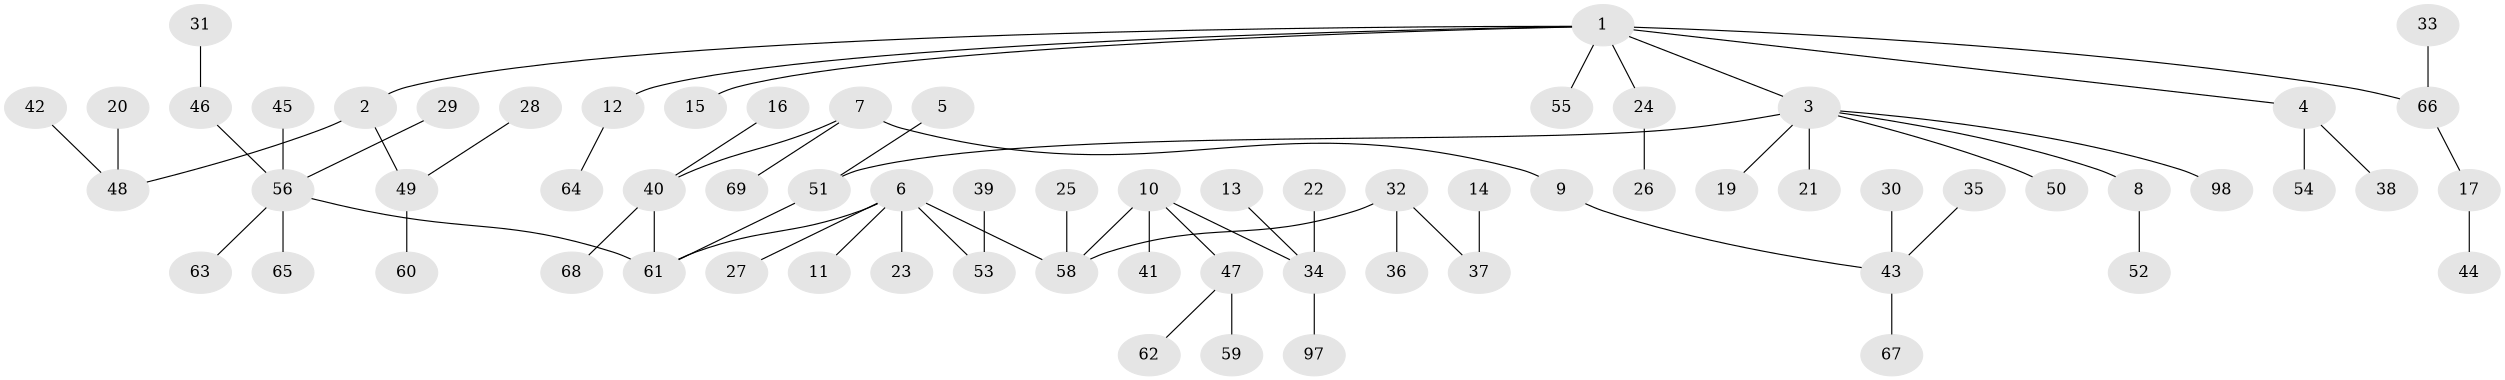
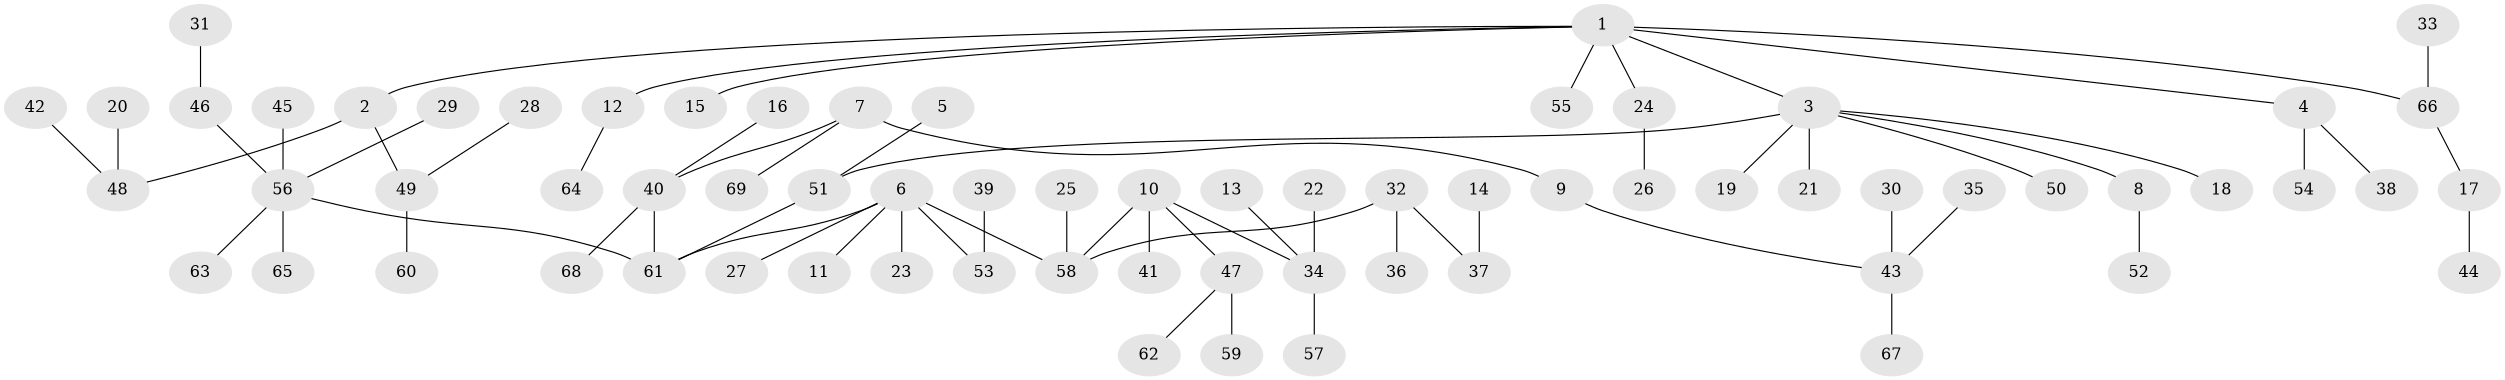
(2222, 190) -> (2222, 190)
(1314, 355) -> (1314, 355)
